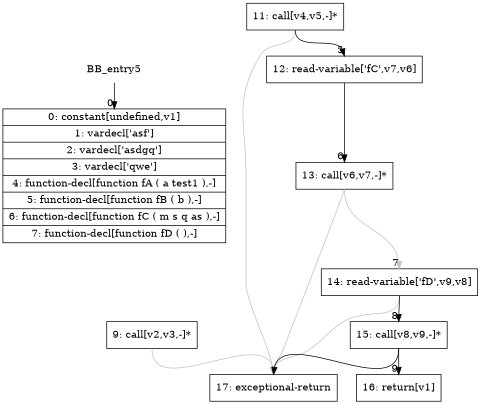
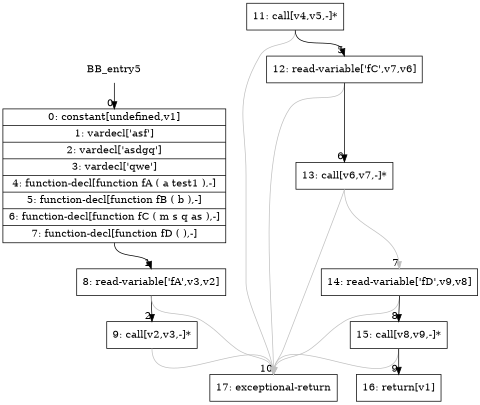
none -> (270, 203)
none -> (151, 282)
(340, 362) -> (340, 362)
